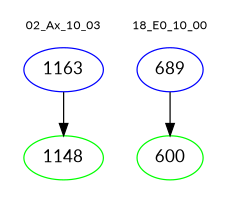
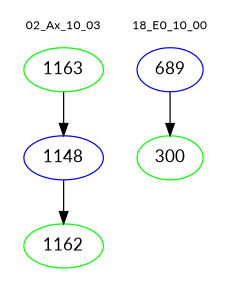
(64, 70) -> (64, 70)
(64, 158) -> (64, 158)
(170, 158) -> (170, 158)
none -> (64, 246)
